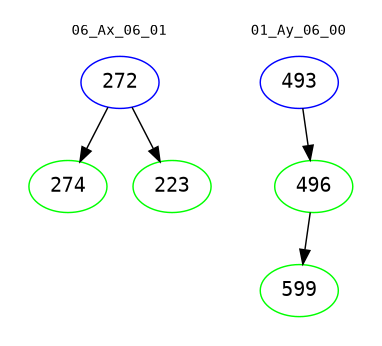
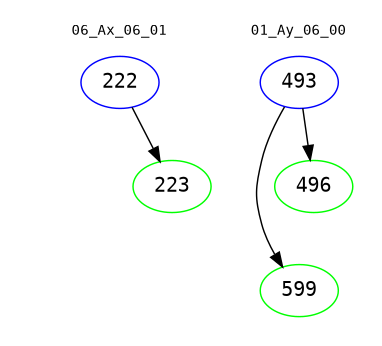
(120, 82) -> (120, 82)
(68, 187) -> none
(308, 231) -> (258, 180)
